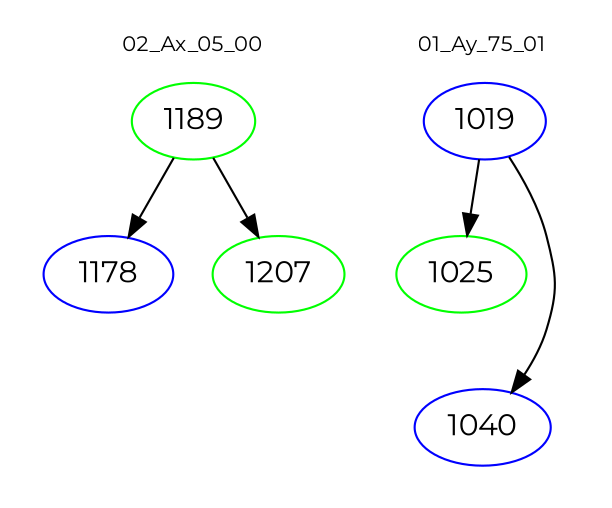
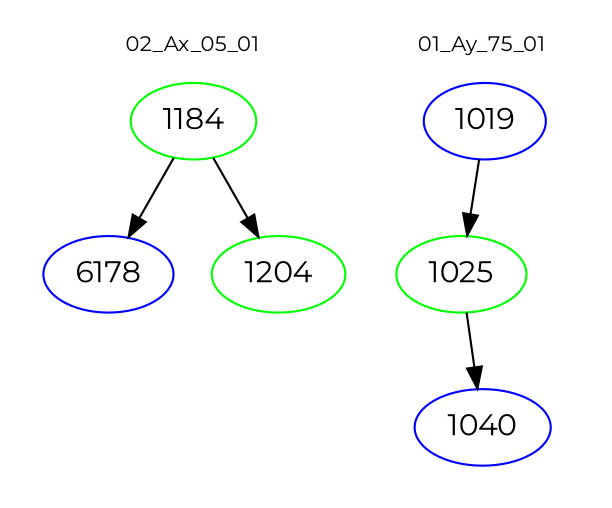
(194, 46) -> (194, 46)
(194, 121) -> (194, 121)
(553, 264) -> (470, 340)
(108, 274) -> (108, 274)
(279, 274) -> (279, 274)
